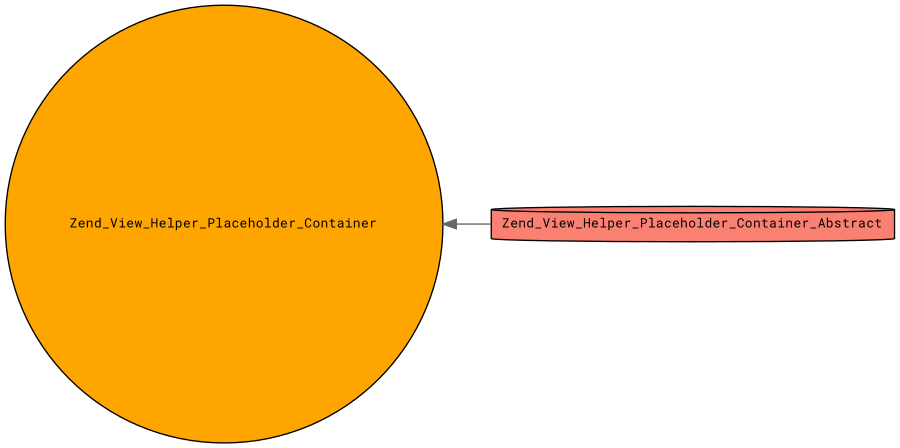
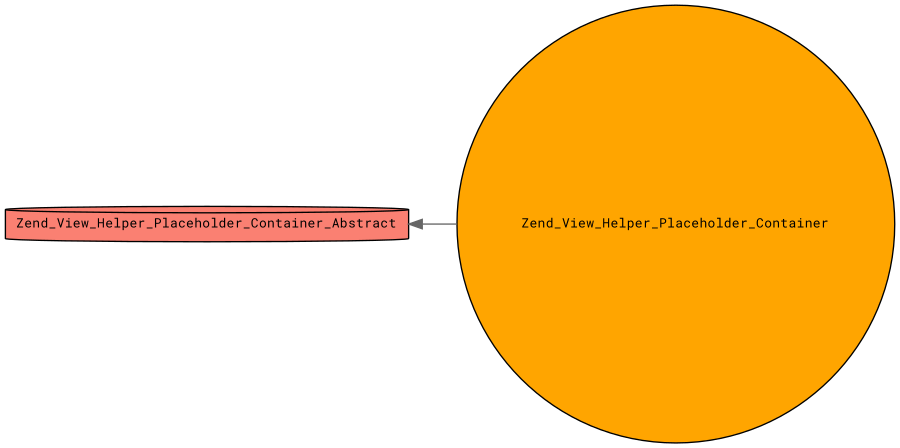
(474, 224) -> (440, 224)
